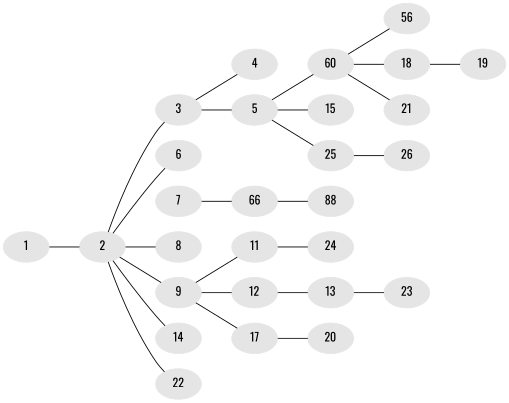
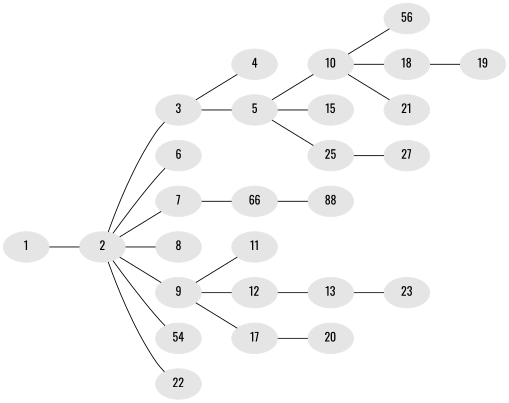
(331, 64) -> (331, 64)
(407, 156) -> (407, 156)
none -> (140, 224)
(331, 247) -> none
(178, 338) -> (178, 338)
